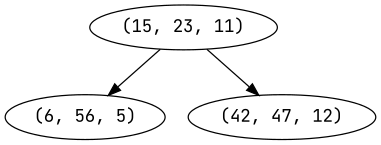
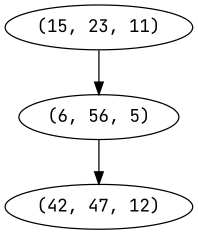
(228, 68) -> (99, 156)
